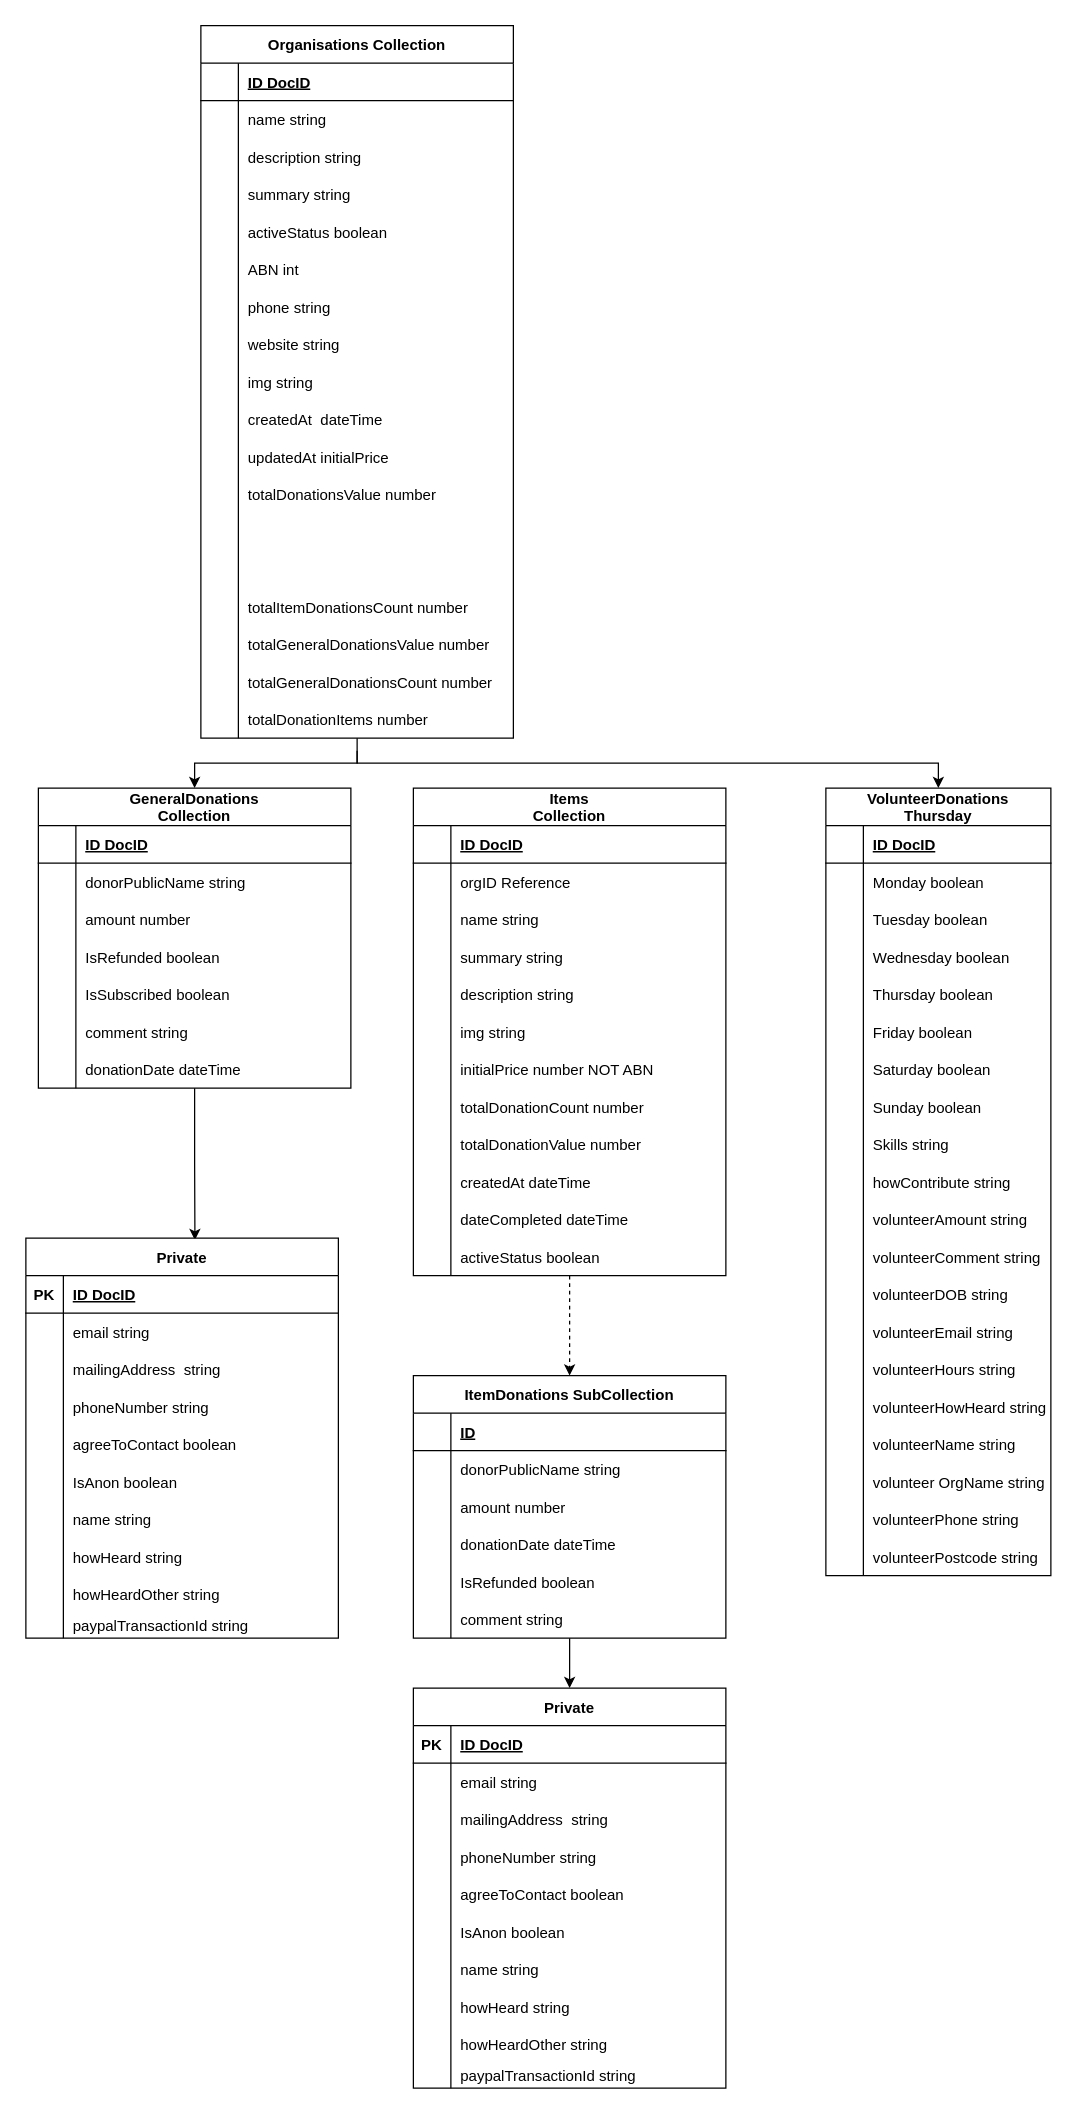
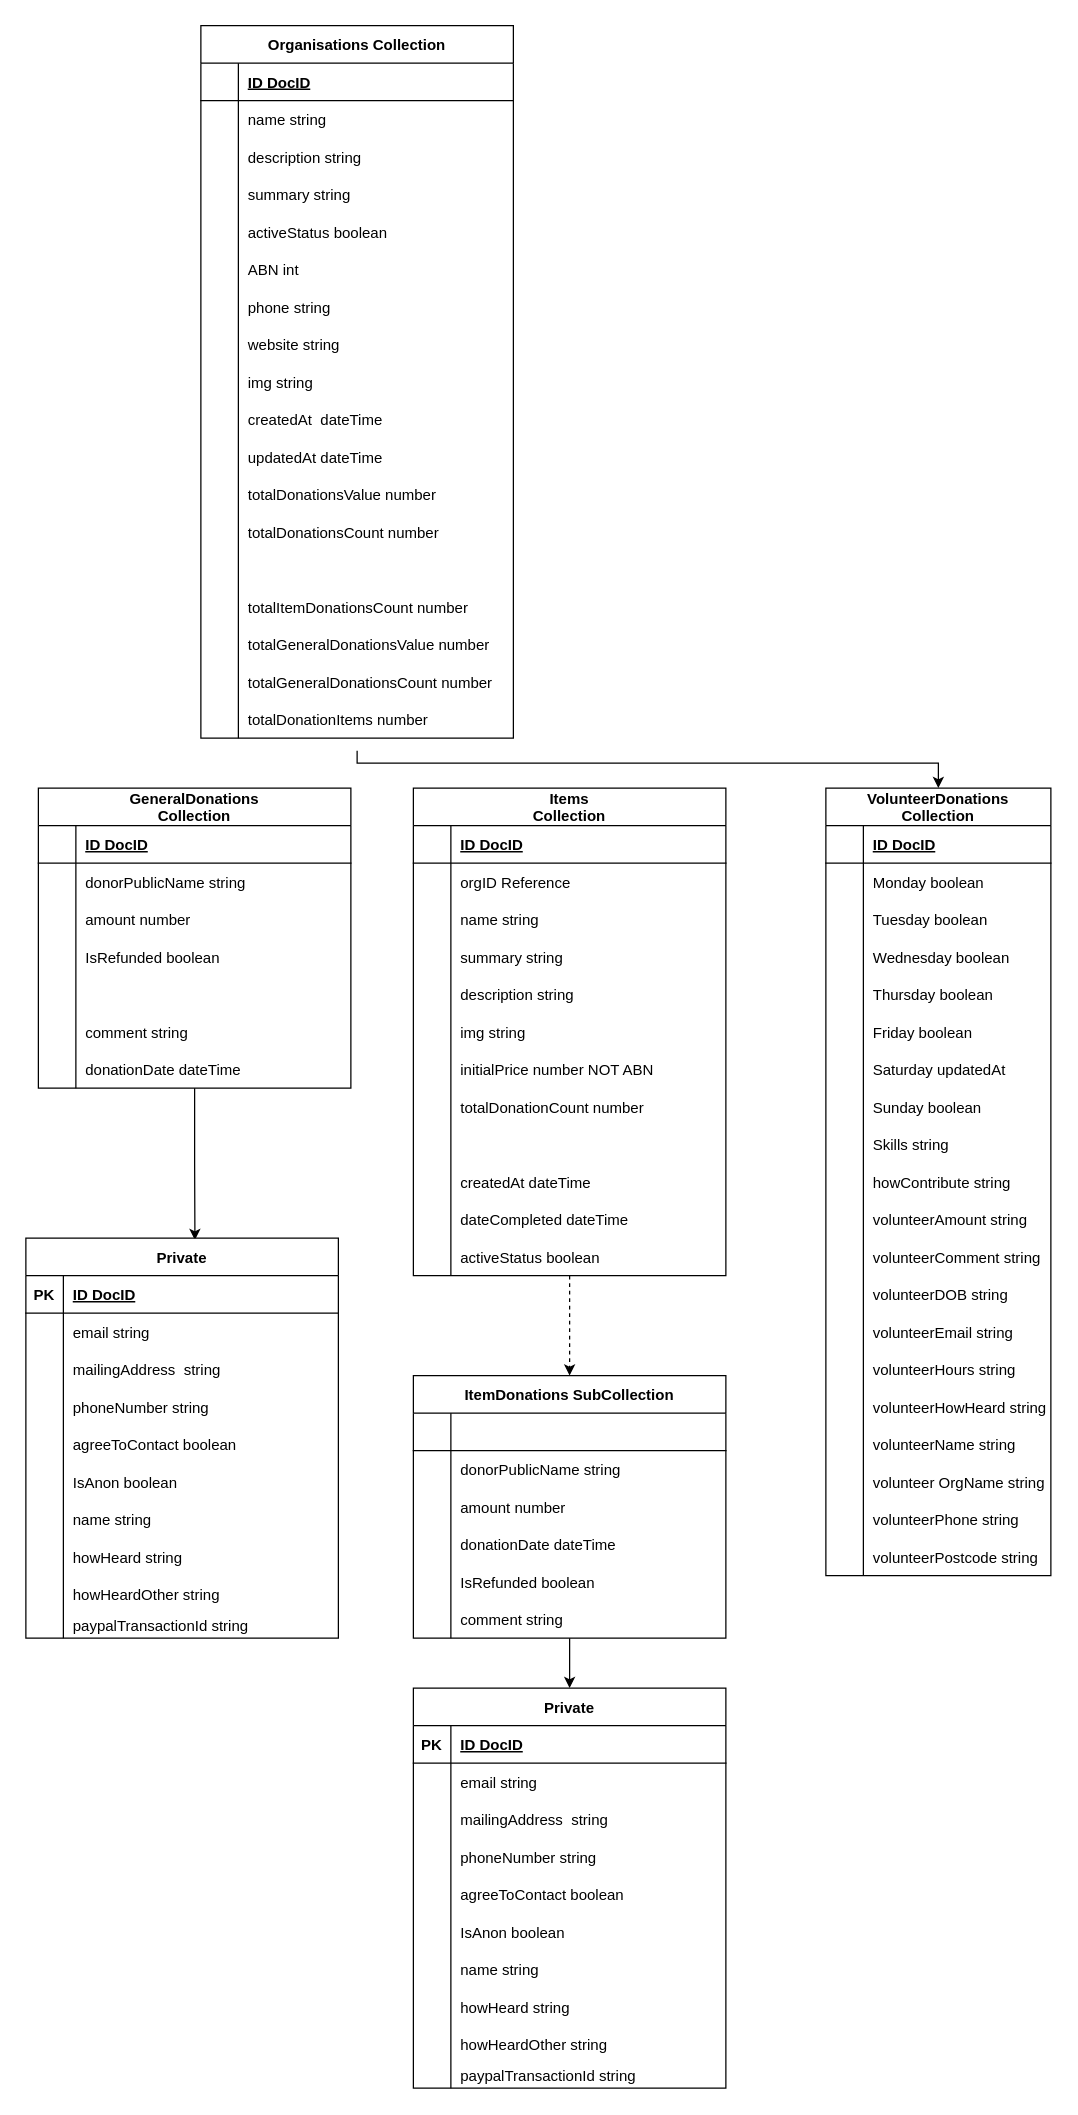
(328, 458) -> (319, 458)
none -> (376, 532)
(266, 763) -> none
(938, 799) -> (938, 799)
(213, 994) -> none
(936, 1070) -> (946, 1070)
(588, 1144) -> none
(588, 1432) -> none
